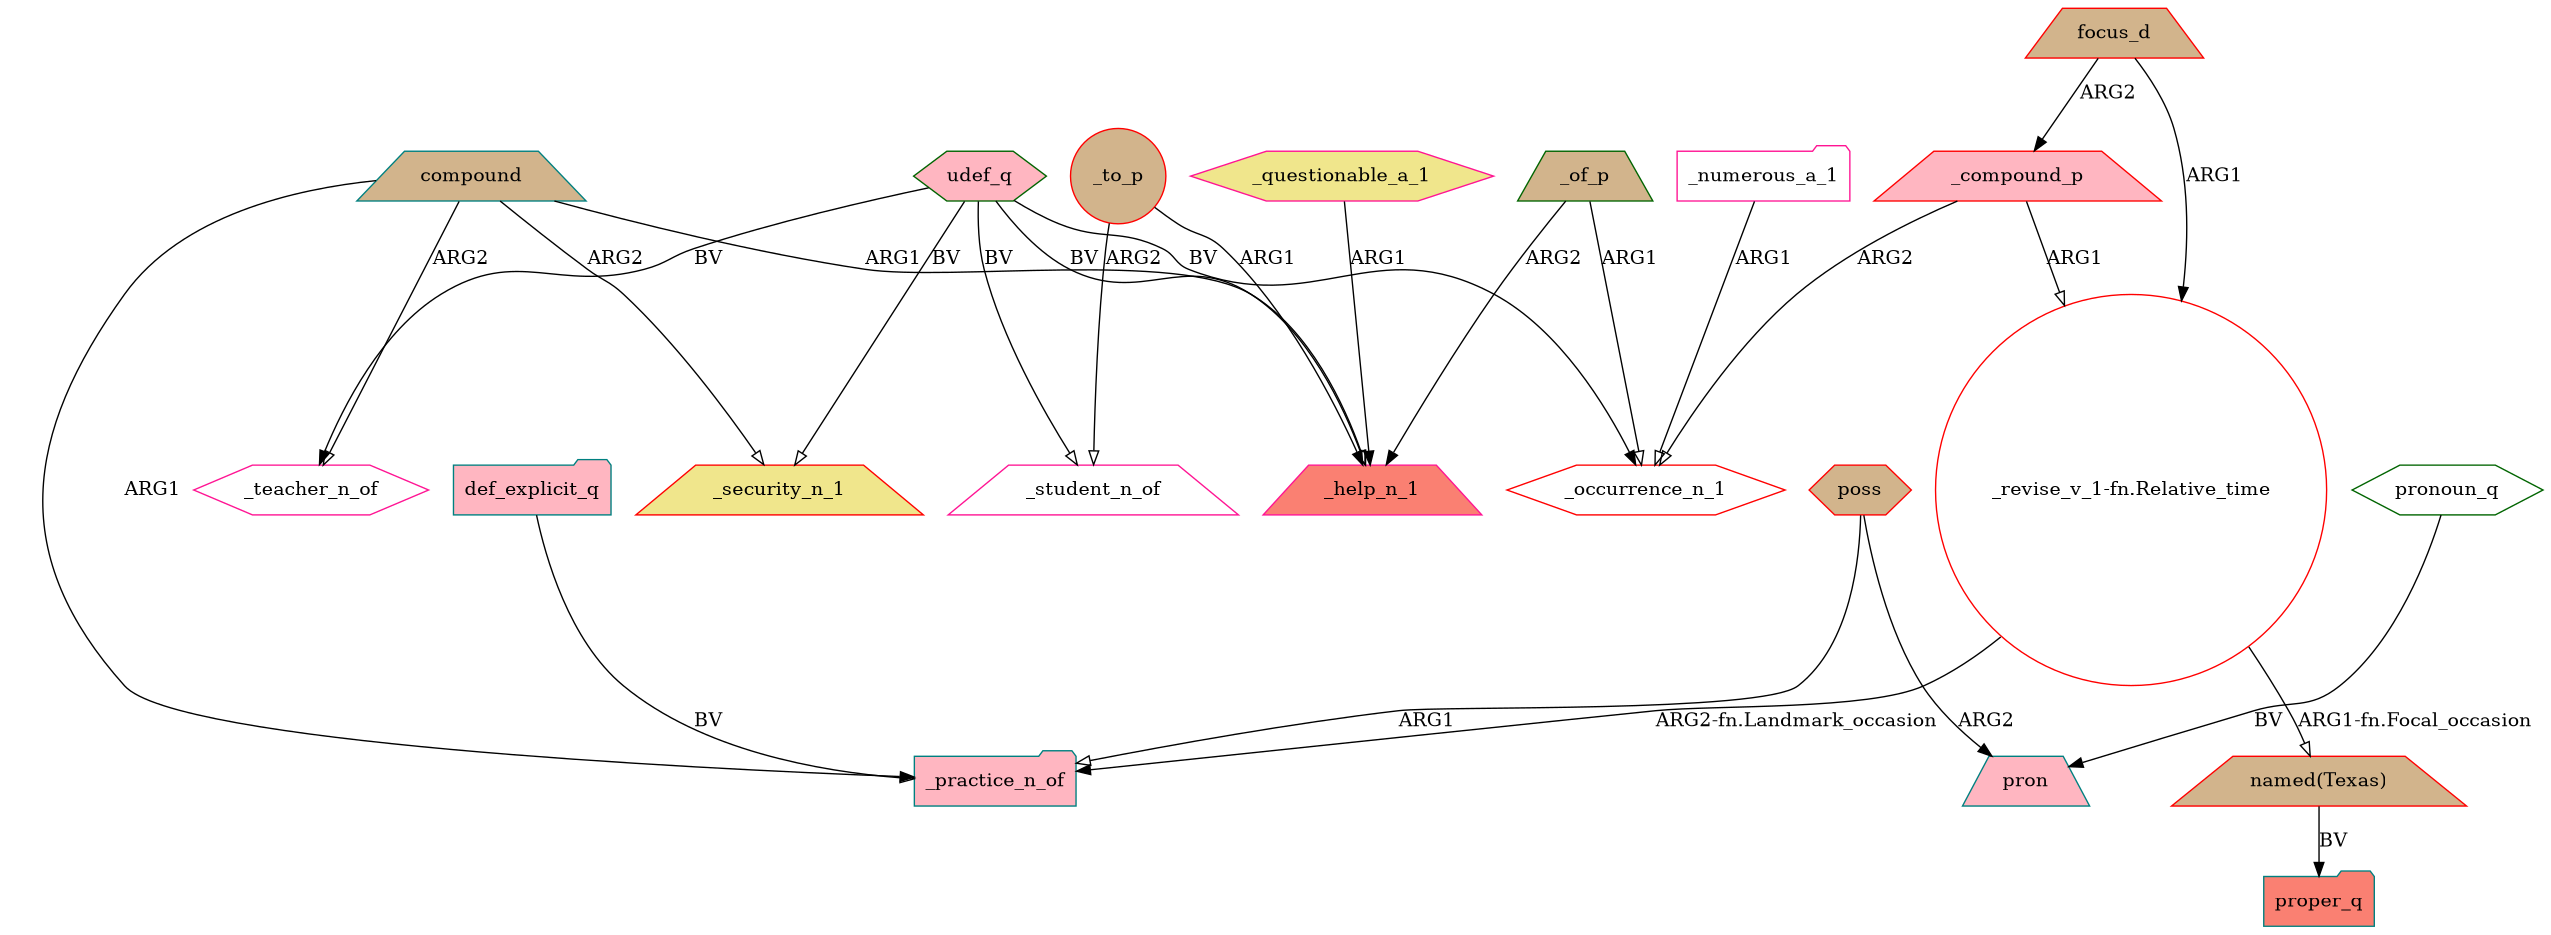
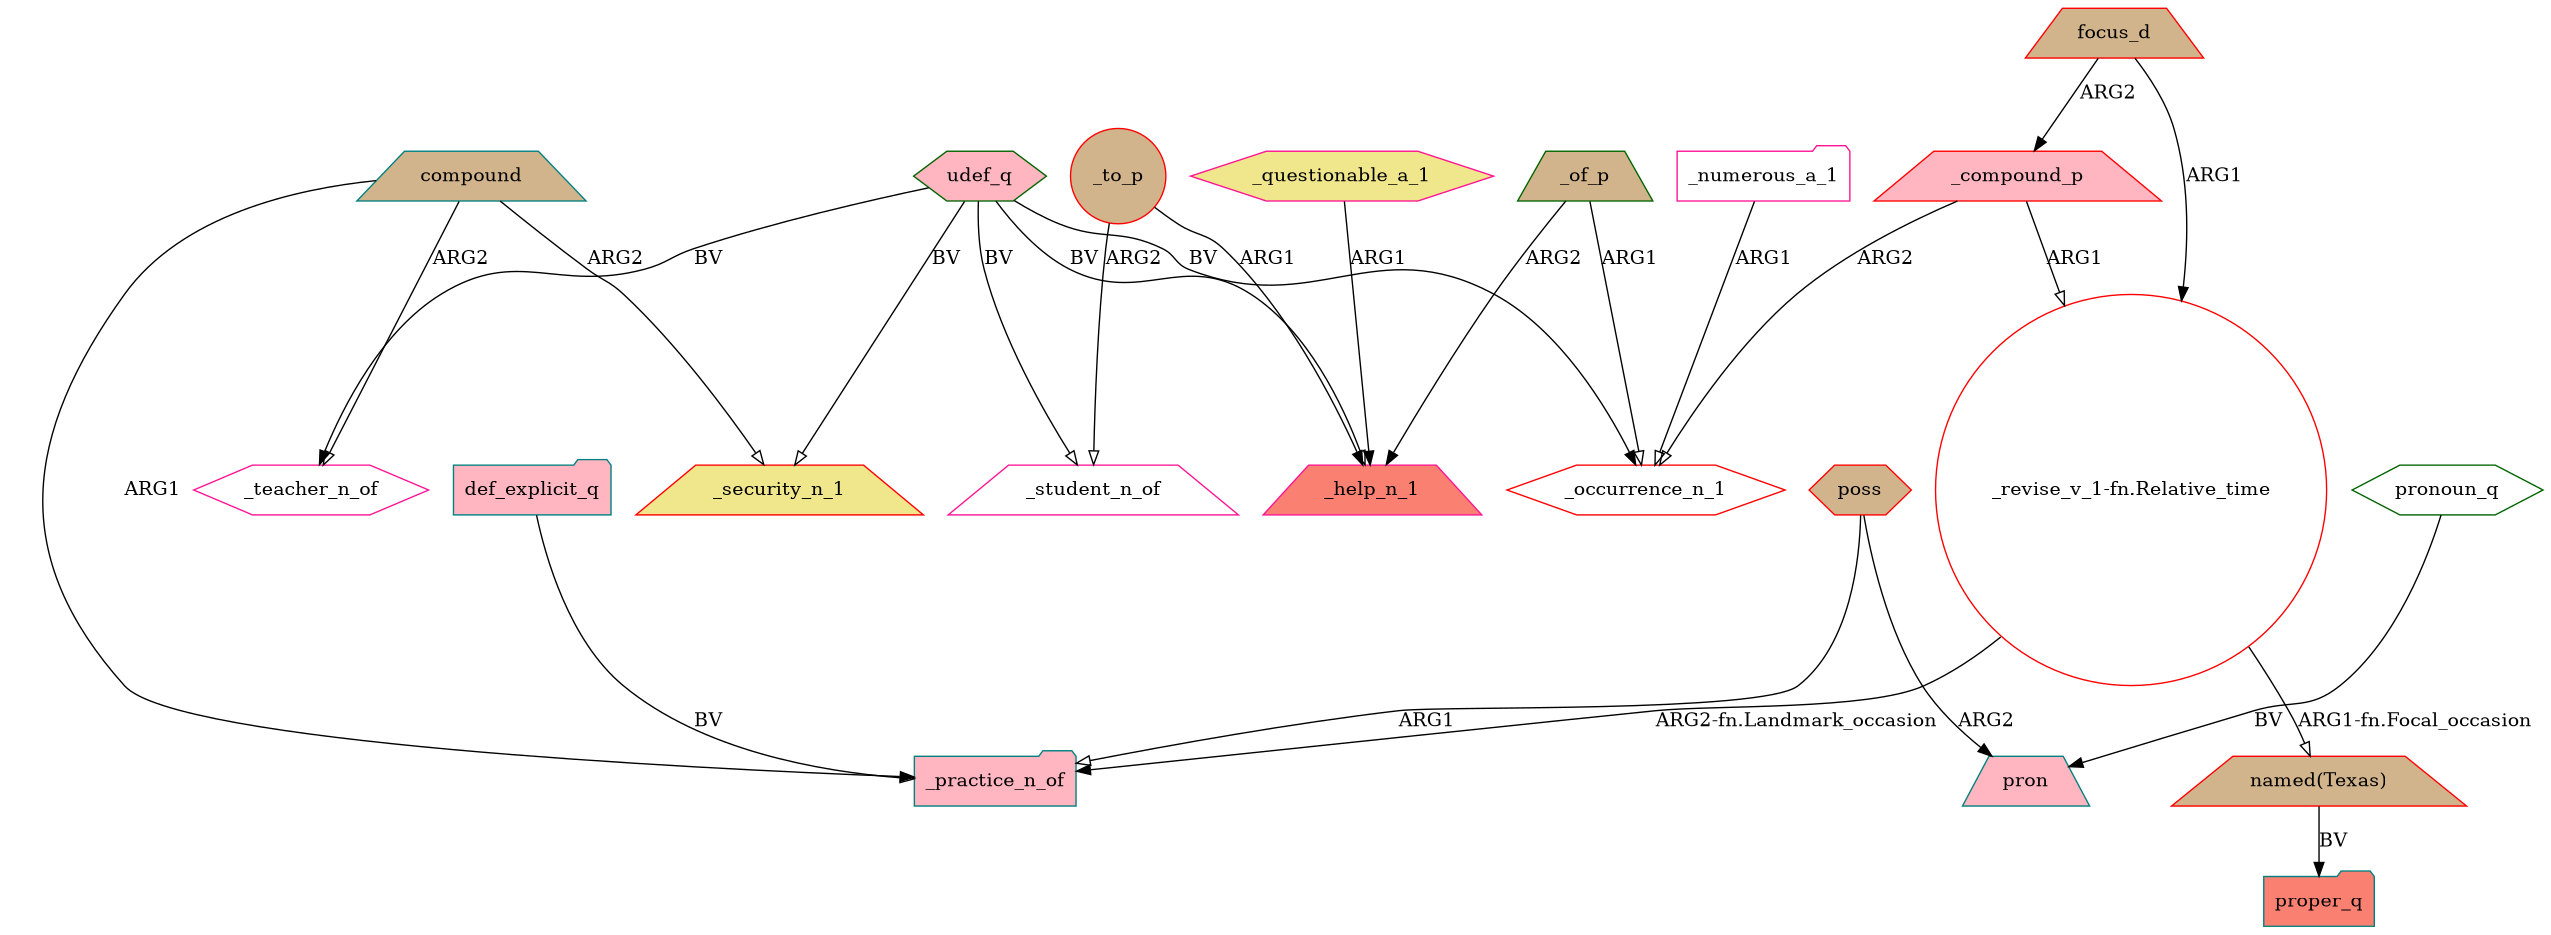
(998, 271) -> none
